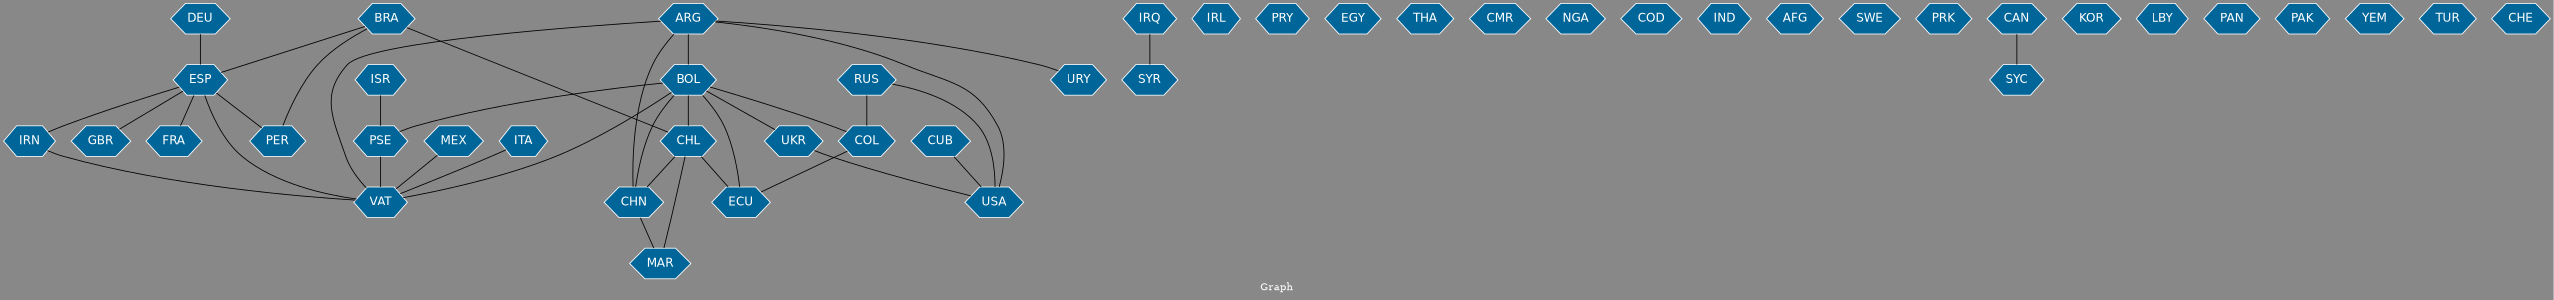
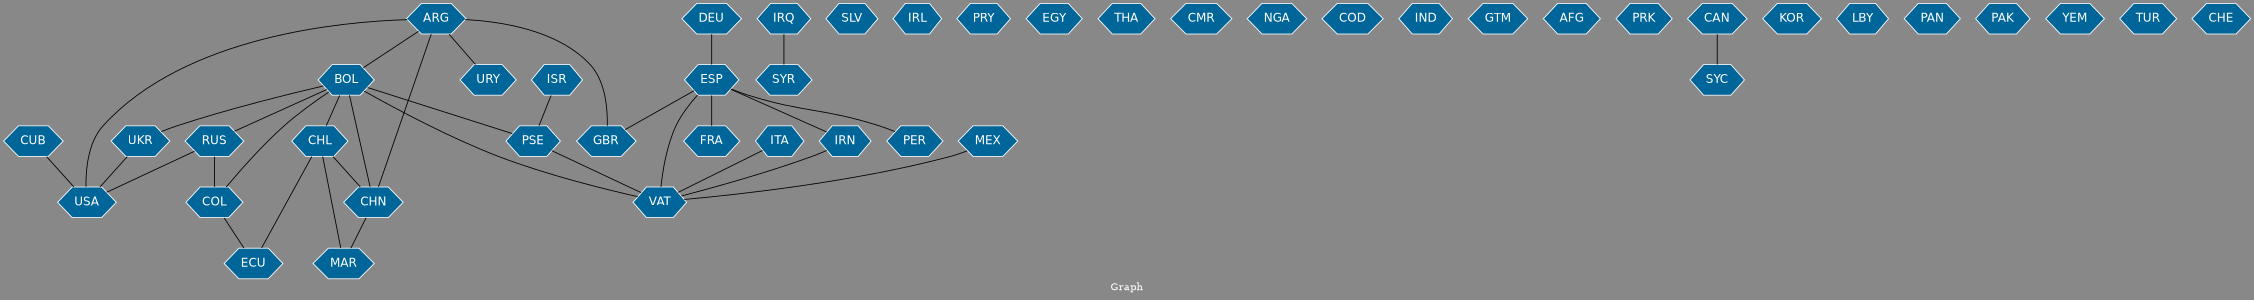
(387, 19) -> none
none -> (852, 19)
none -> (1498, 19)
(1870, 19) -> none
(424, 44) -> (562, 43)
(729, 138) -> (281, 110)
